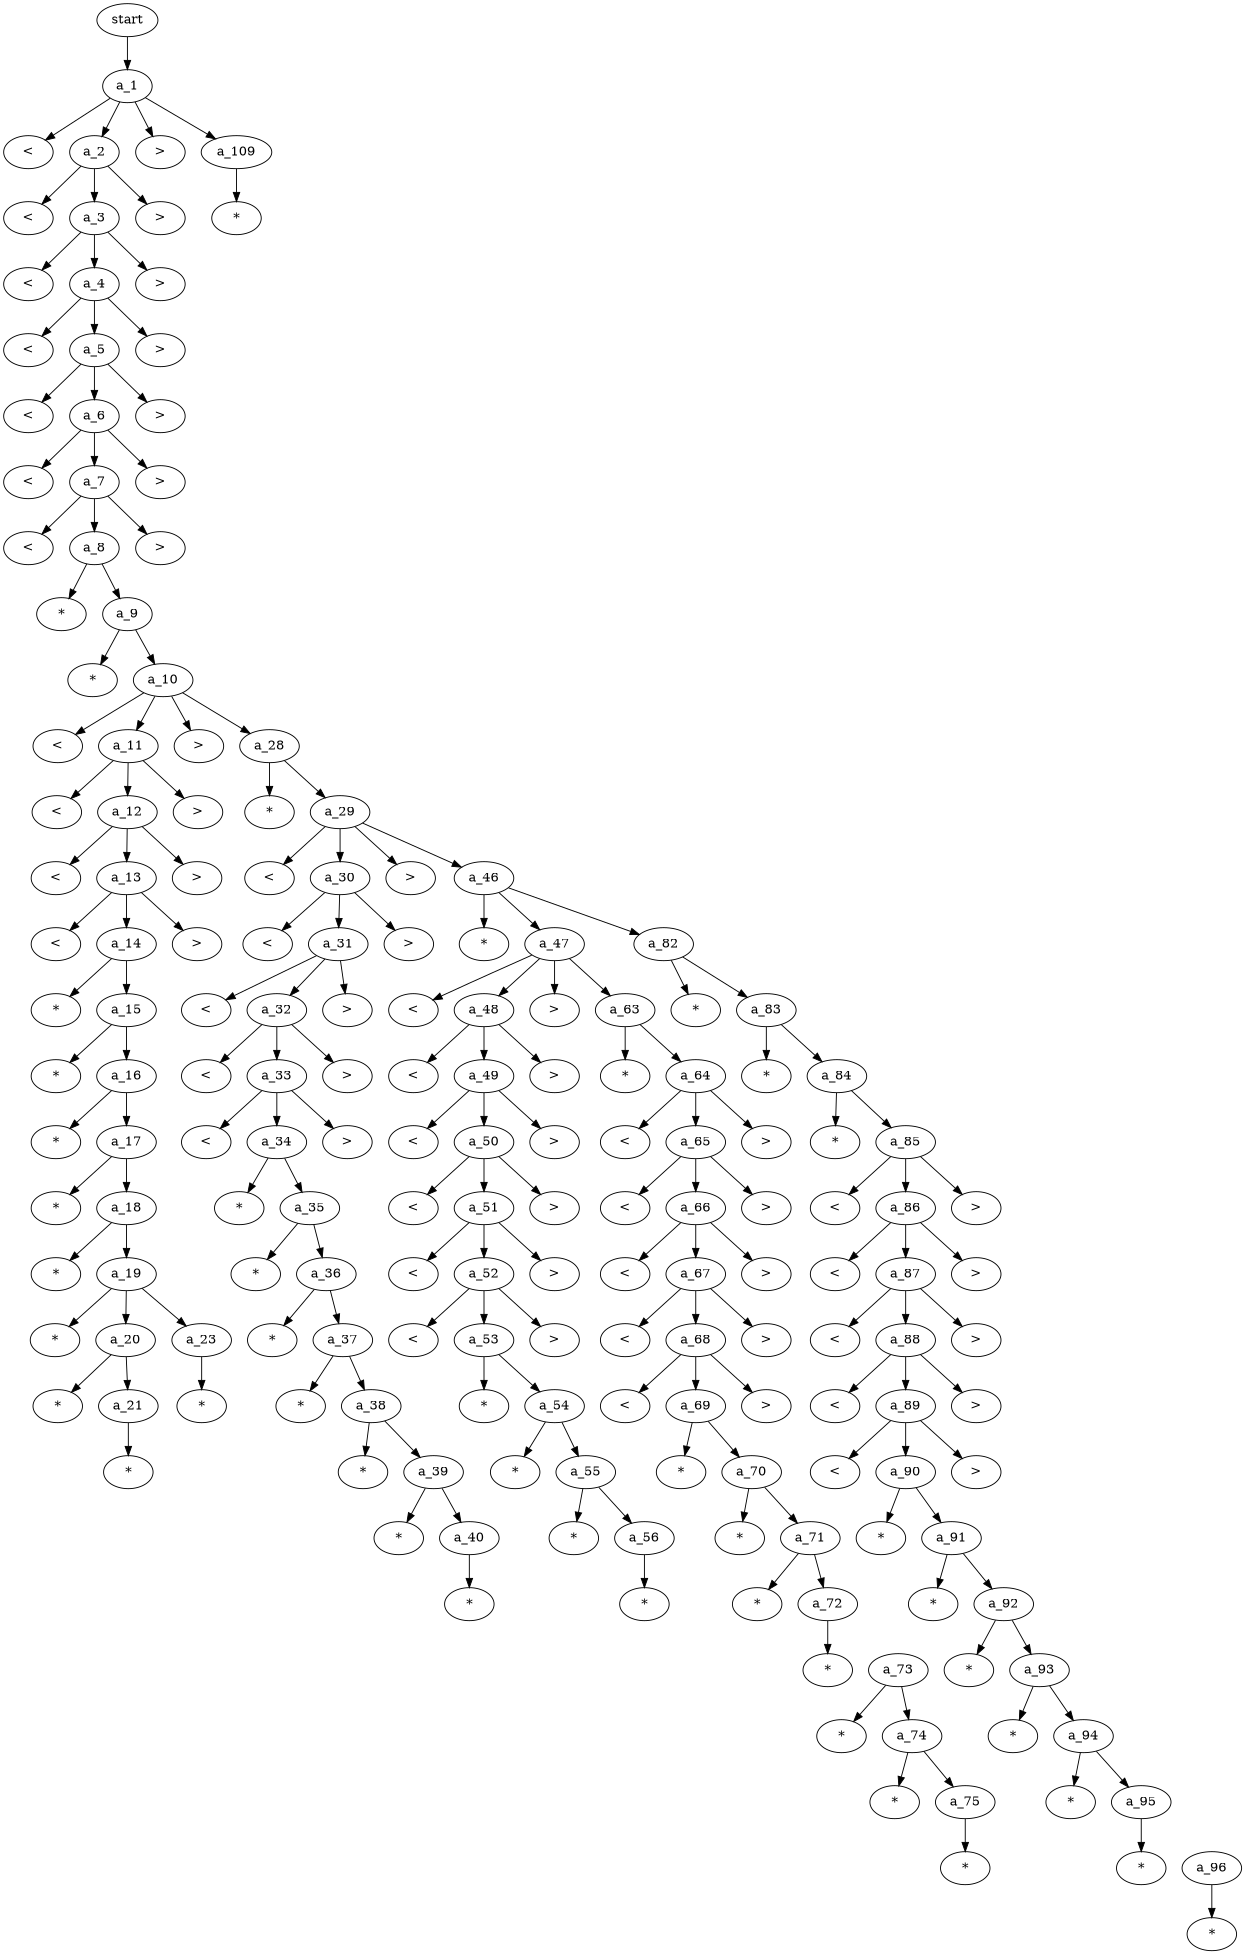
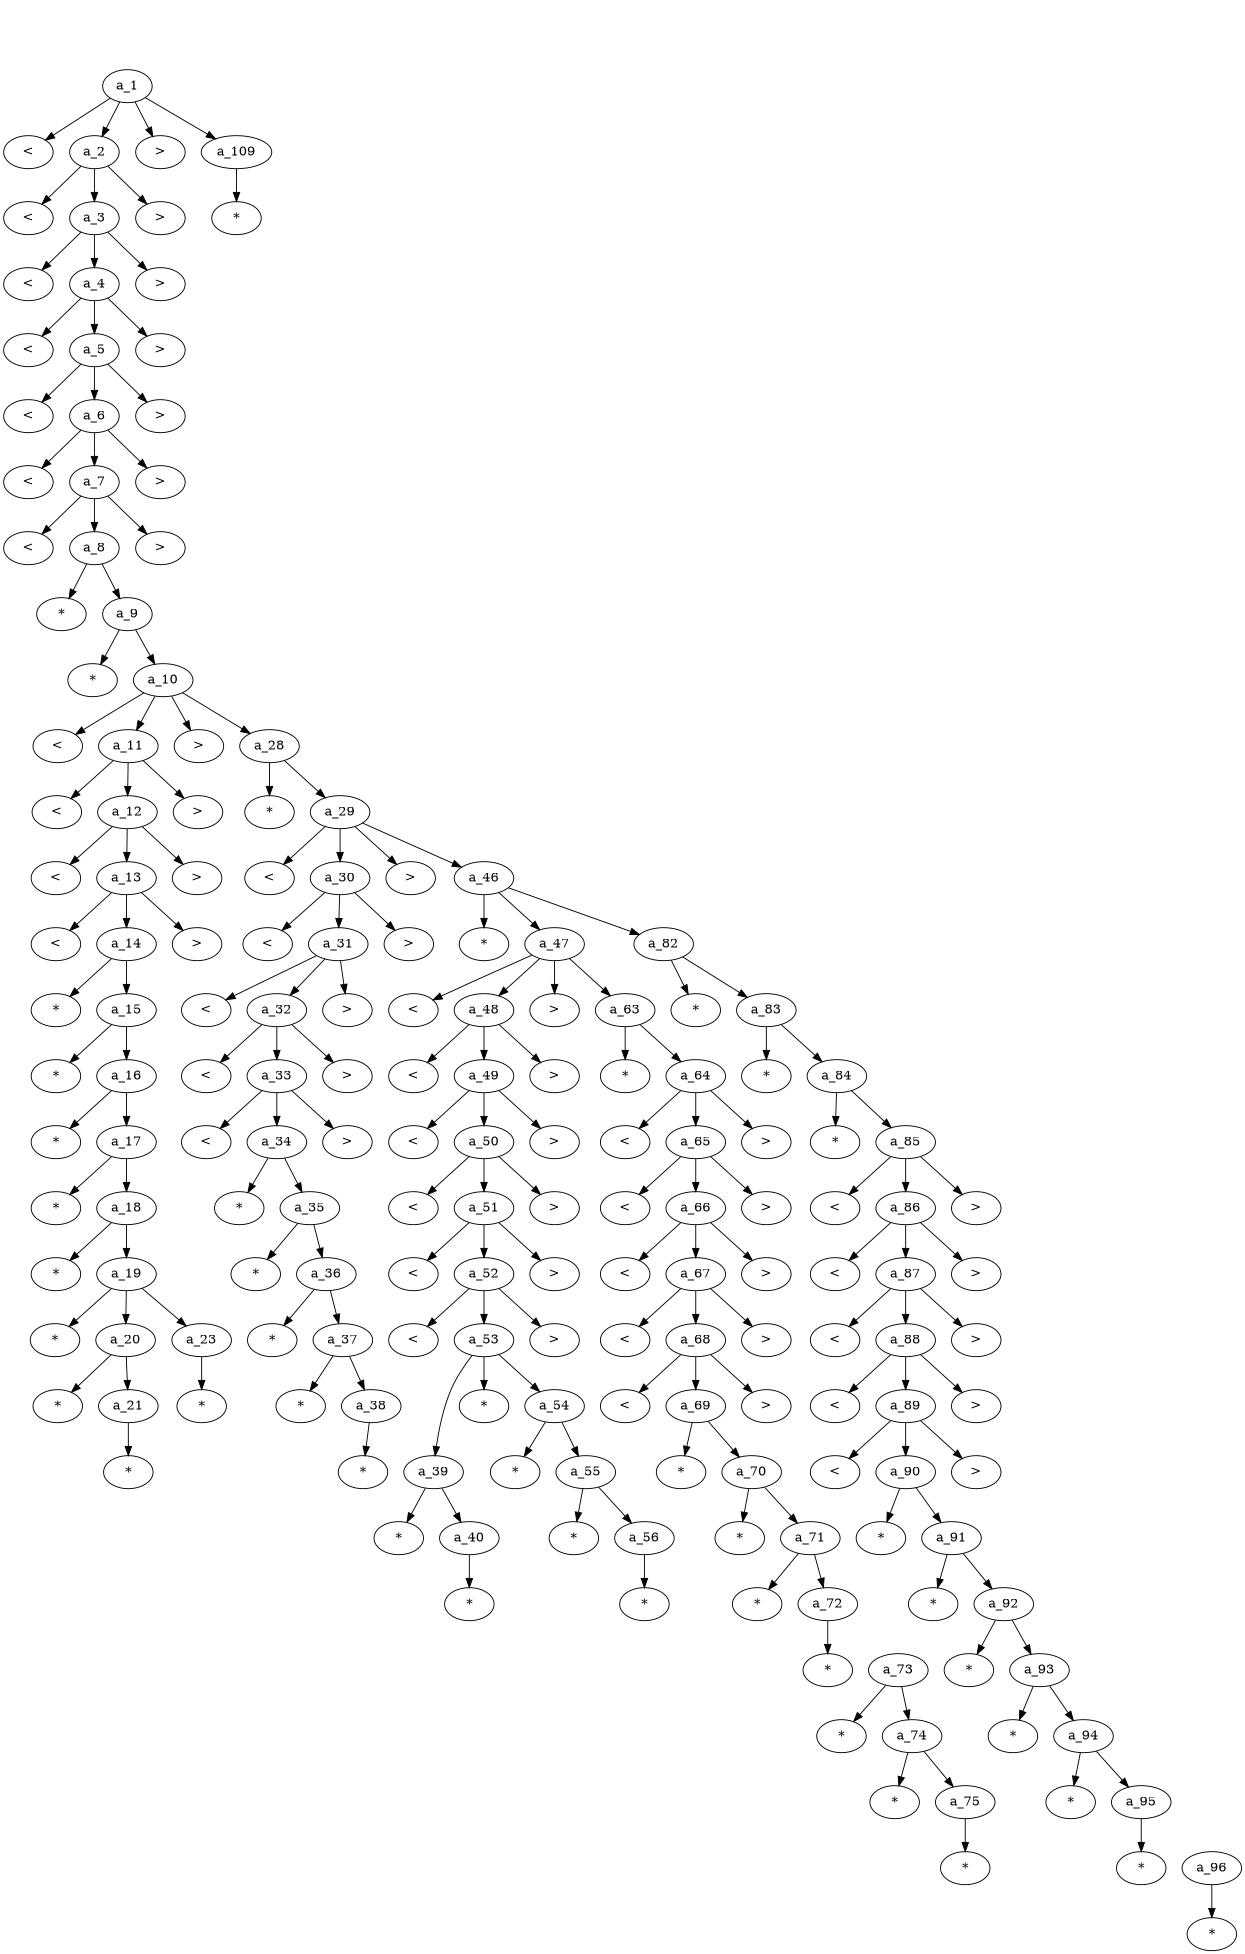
(127, 20) -> none
(399, 1436) -> (448, 1398)
